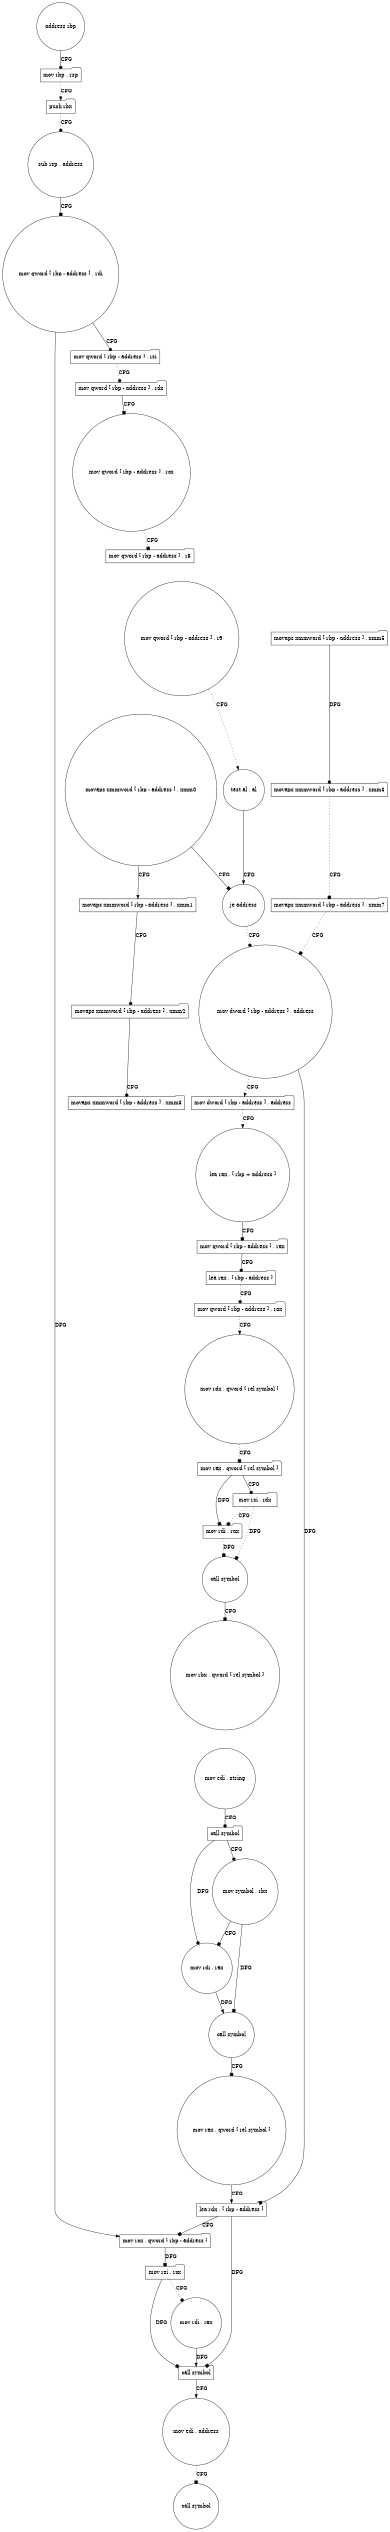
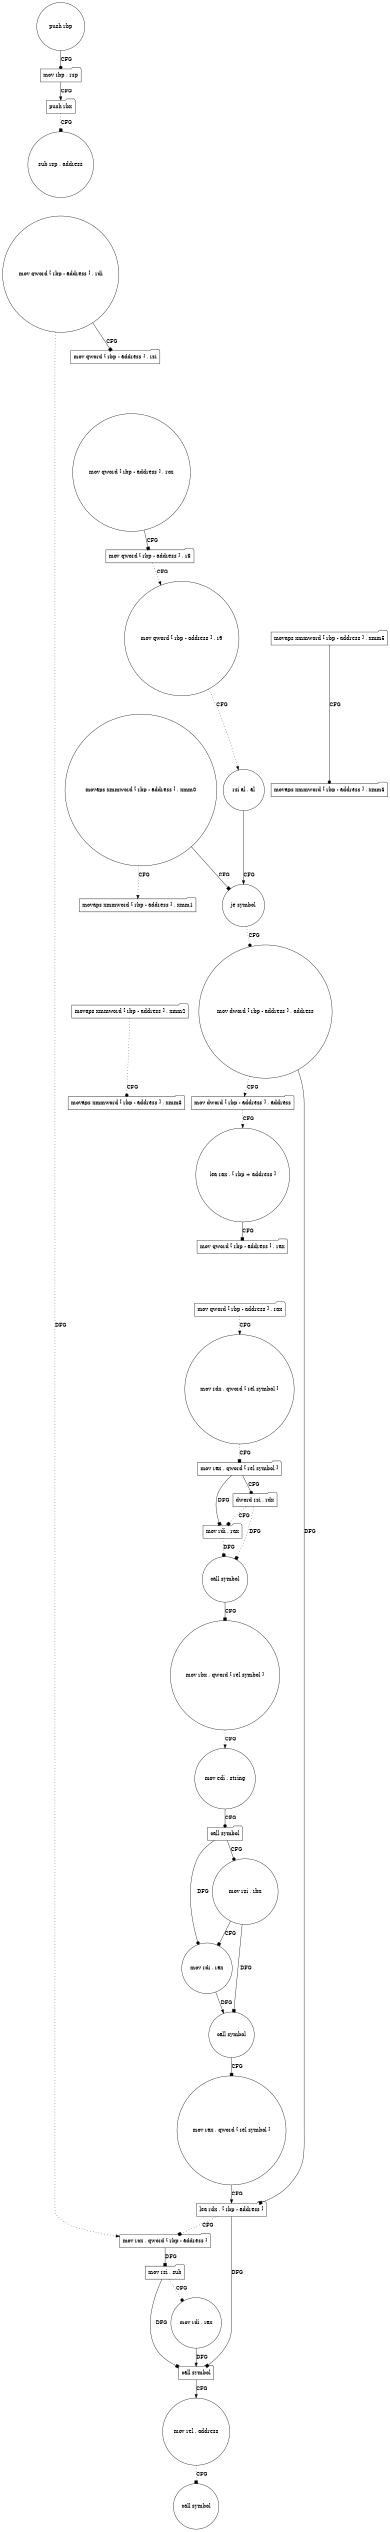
(61, 27) -> (61, 27)
(61, 89) -> (61, 89)
(61, 121) -> (61, 121)
(61, 205) -> none
(101, 335) -> (101, 335)
(121, 389) -> none
(146, 538) -> (146, 538)
none -> (156, 572)
(335, 705) -> (335, 705)
(244, 790) -> (244, 790)
(138, 881) -> (138, 881)
(243, 905) -> (243, 905)
(329, 905) -> none
(134, 957) -> none
(128, 1056) -> (128, 1056)
(241, 1278) -> none
(55, 1306) -> (55, 1306)
(255, 1500) -> (255, 1500)
none -> (225, 1737)
(245, 1892) -> (245, 1892)
(200, 2225) -> (200, 2225)
(165, 2273) -> (165, 2273)
(196, 2432) -> (196, 2432)
